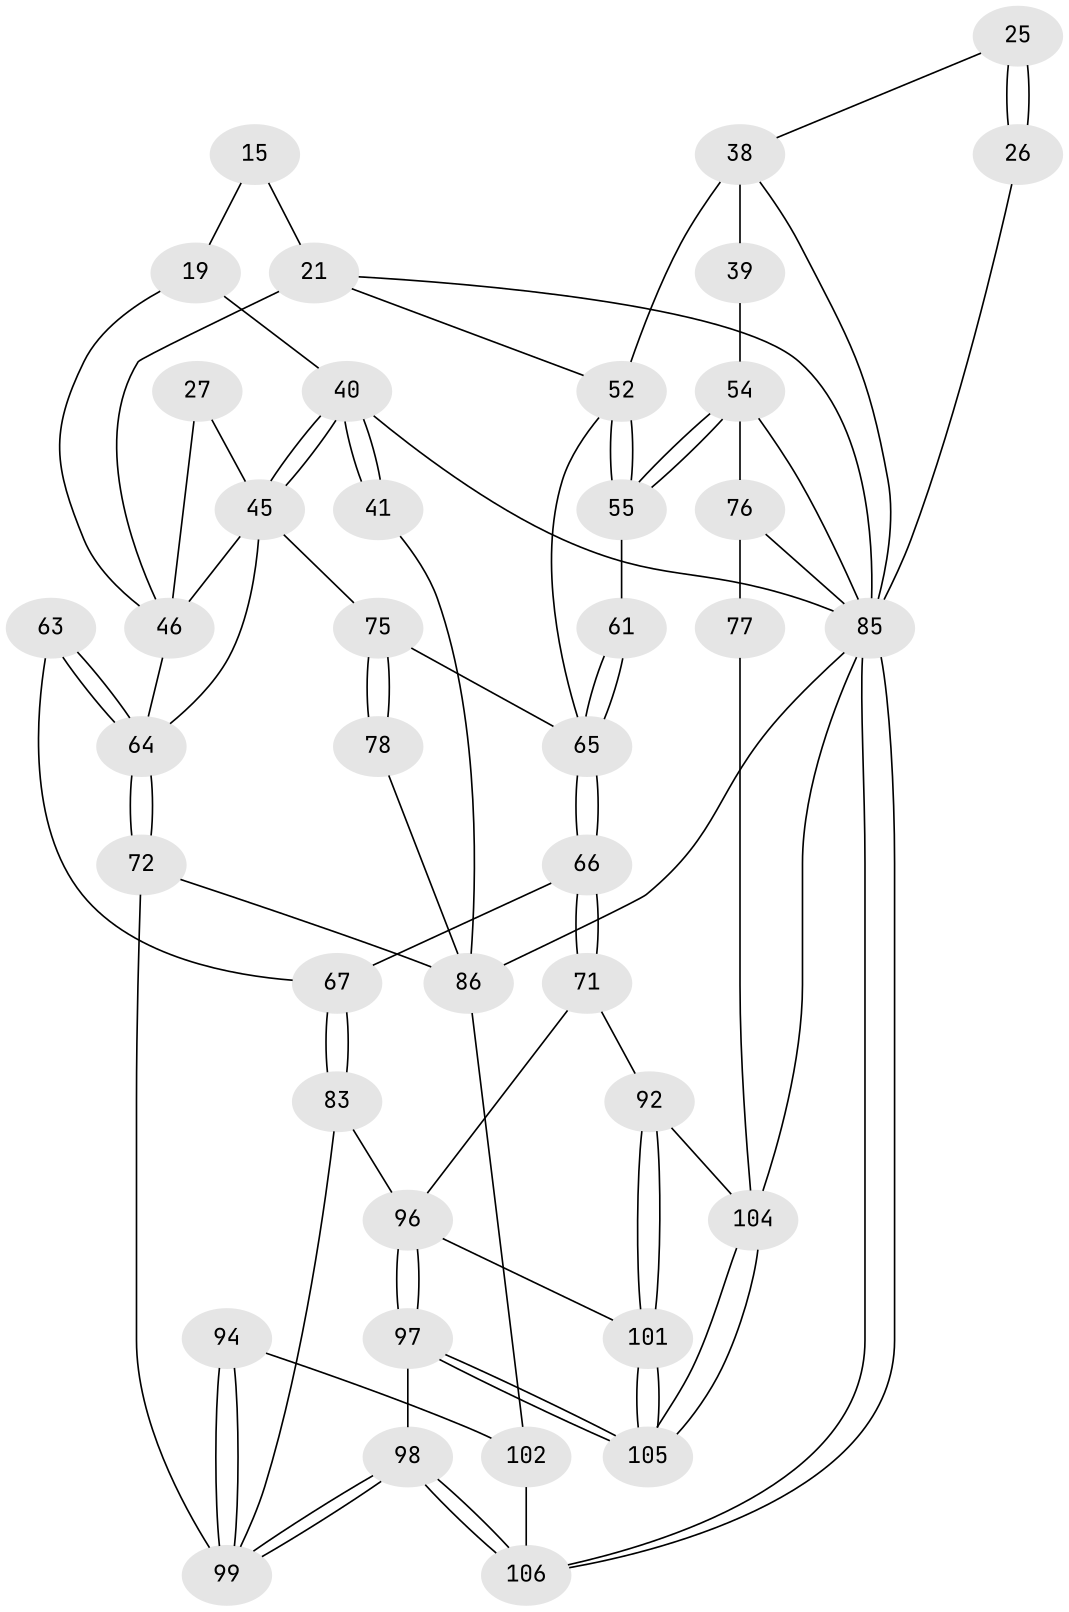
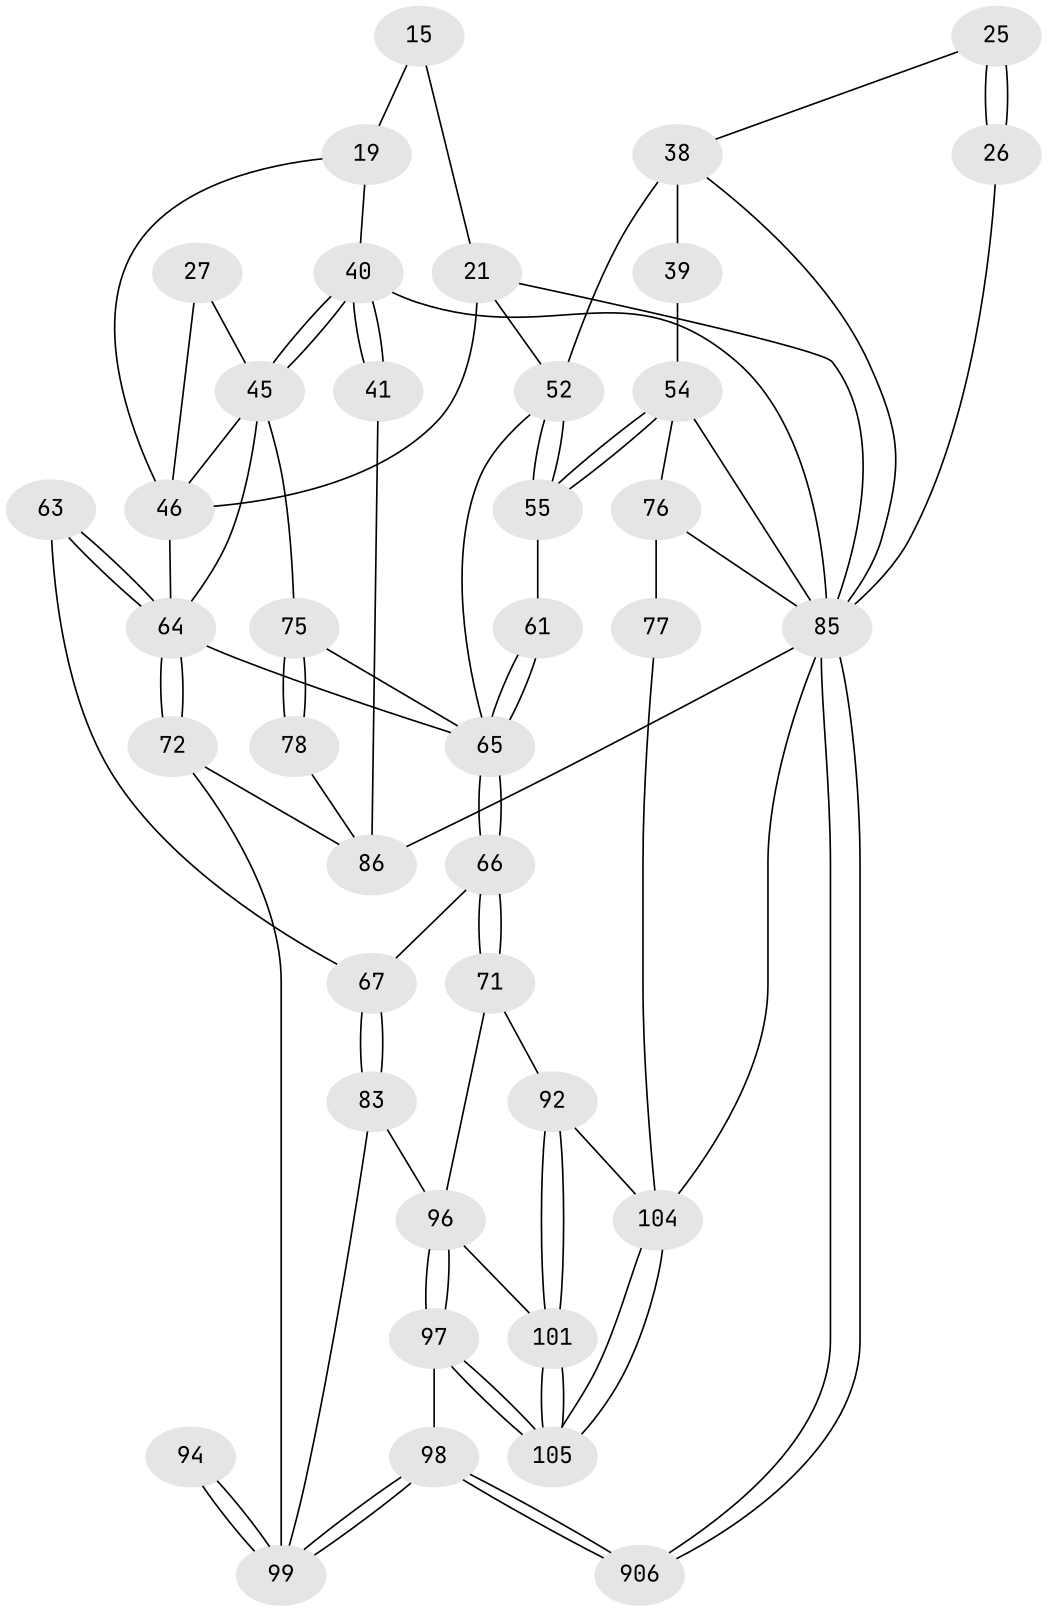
none -> (328, 692)
(526, 1457) -> none
(526, 1575) -> (640, 1575)
